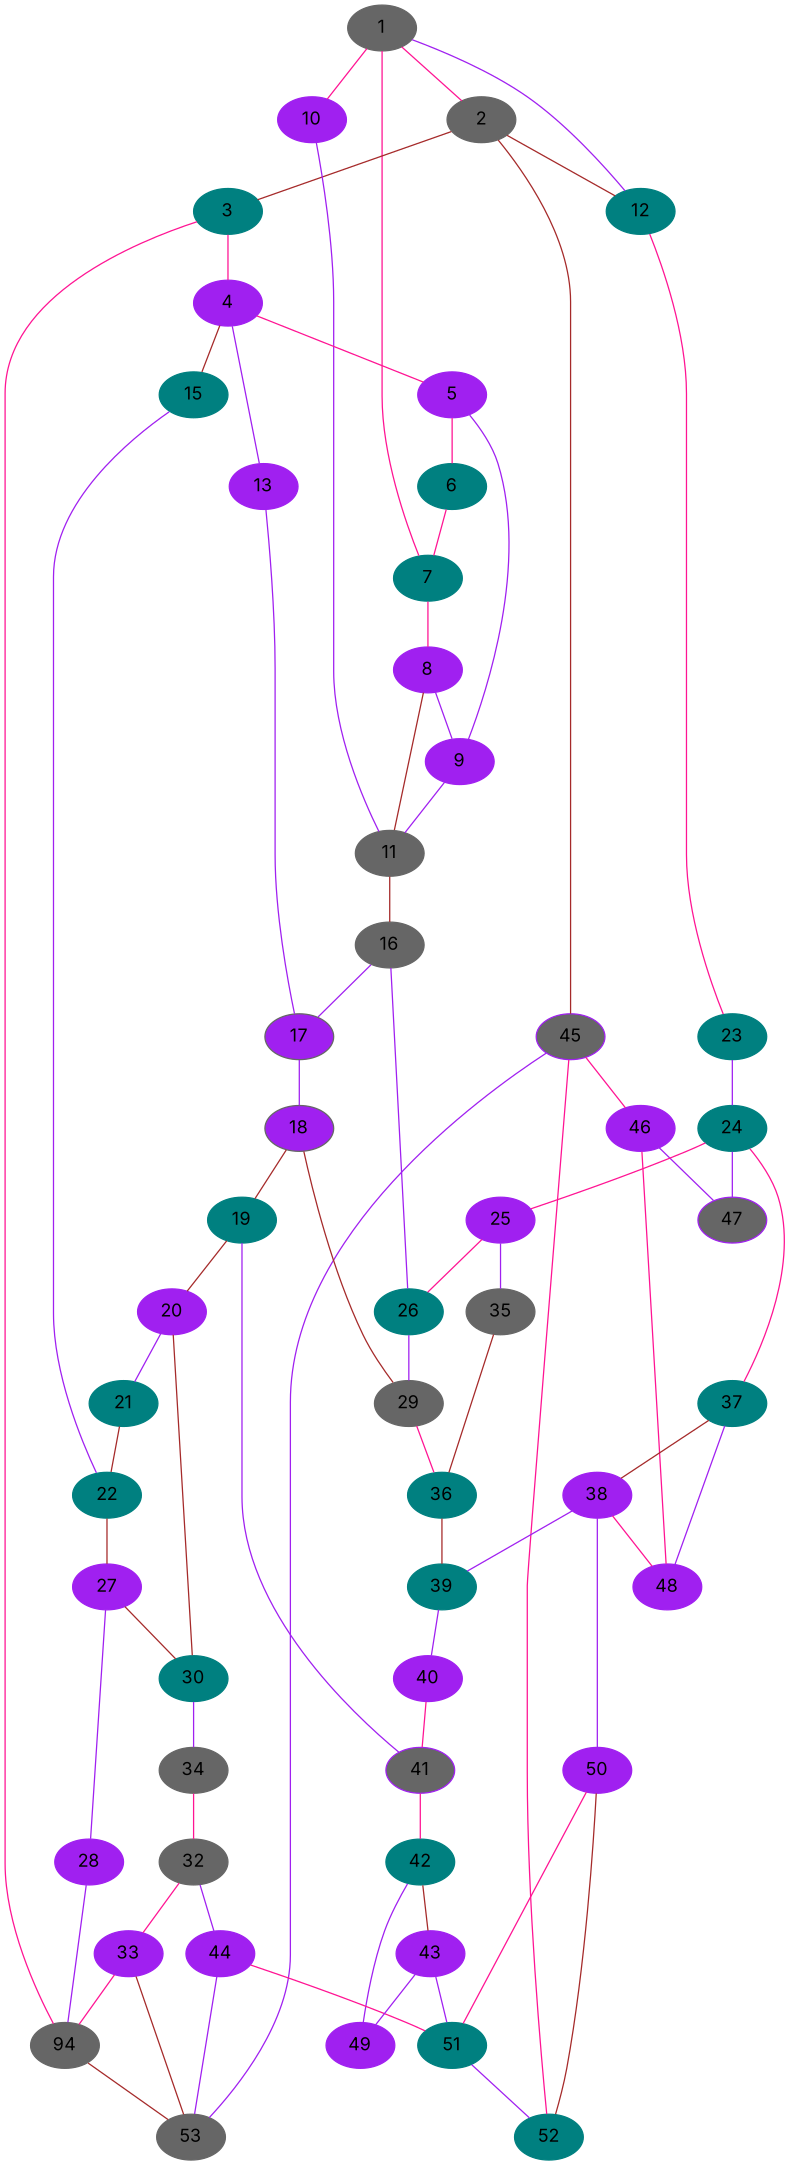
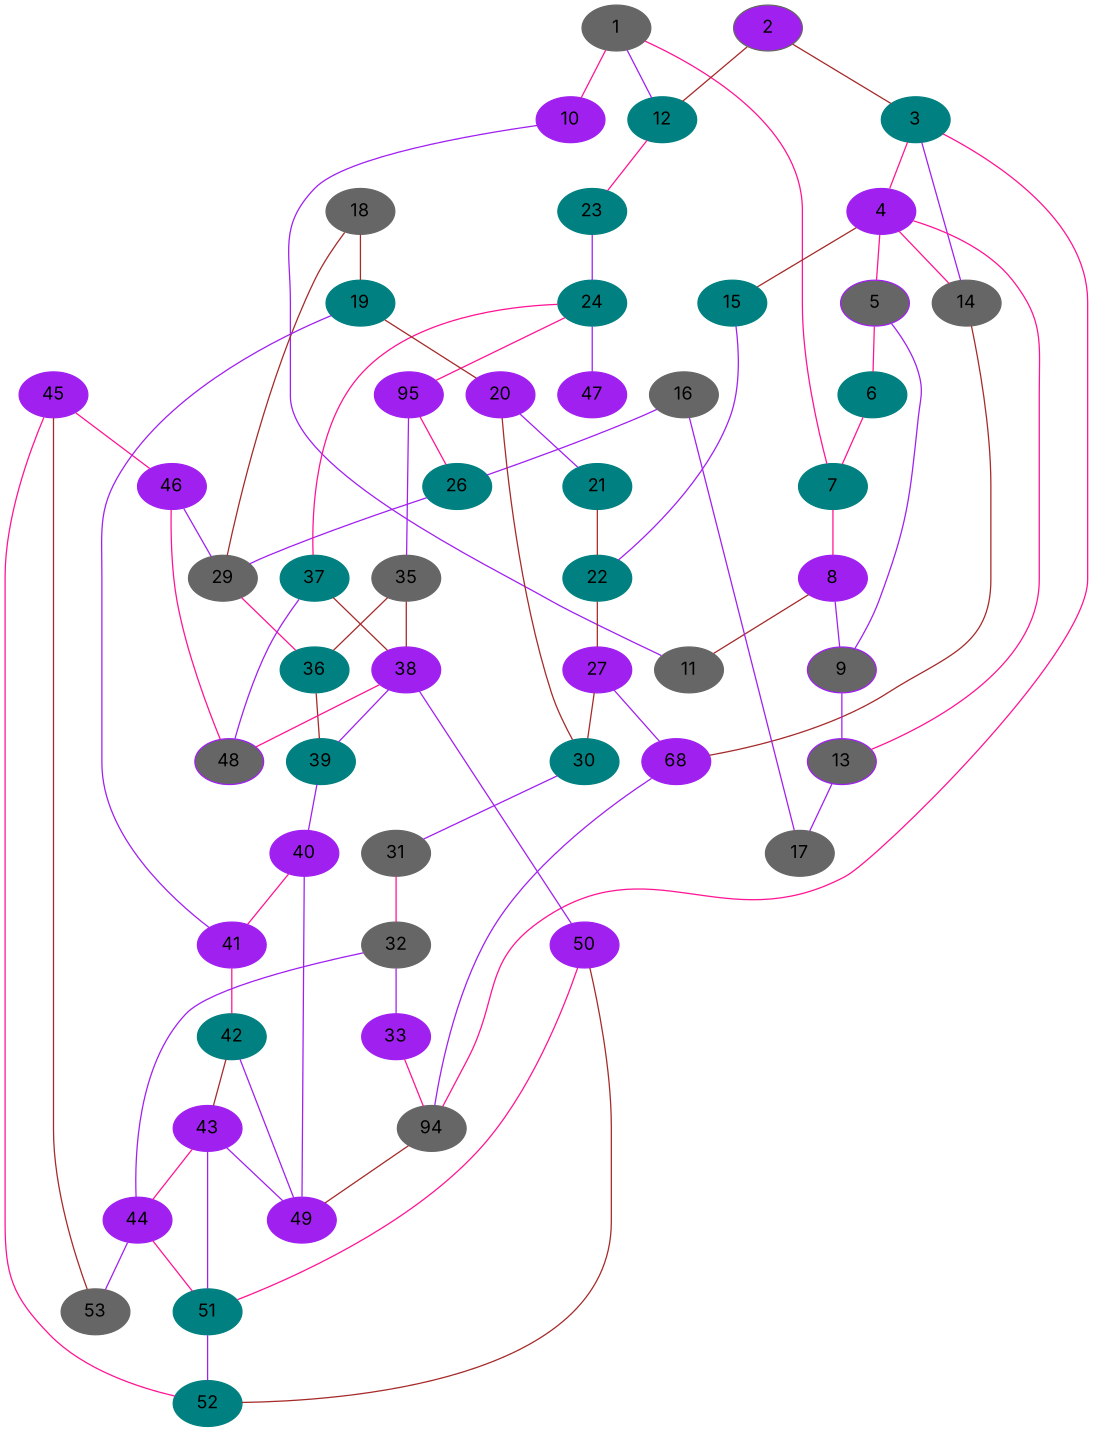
(432, 74) -> none
(481, 120) -> (768, 28)
none -> (967, 303)
(246, 395) -> (1039, 494)
(452, 395) -> (875, 303)
(264, 487) -> (842, 762)
(571, 568) -> none
none -> (406, 624)
(460, 762) -> (842, 670)
(425, 807) -> (842, 708)
(390, 899) -> none
(299, 1037) -> (800, 853)
none -> (303, 1037)
(571, 1037) -> (53, 395)
(299, 1083) -> none
(299, 1128) -> (360, 211)
none -> (173, 1174)
(686, 1174) -> (197, 532)
(501, 1220) -> (409, 395)
(732, 1220) -> (592, 395)
(290, 1547) -> (53, 856)
(667, 1587) -> (229, 762)
(194, 1770) -> (396, 853)
(420, 1770) -> (232, 945)
(89, 1862) -> (676, 762)
(161, 1908) -> (396, 991)
(160, 2045) -> none
(128, 2091) -> (367, 1174)
